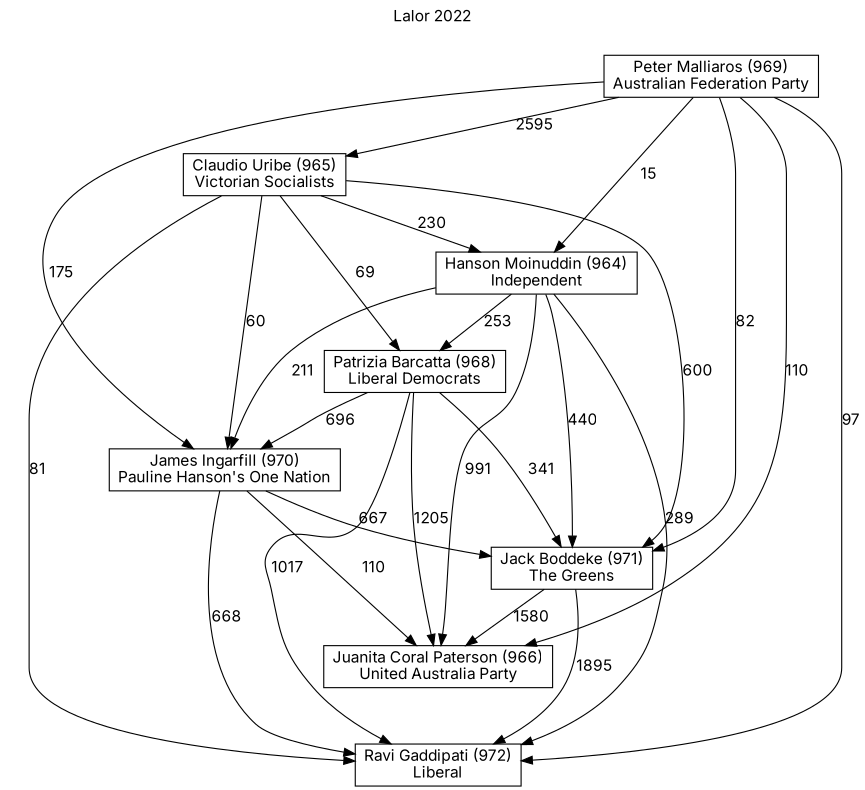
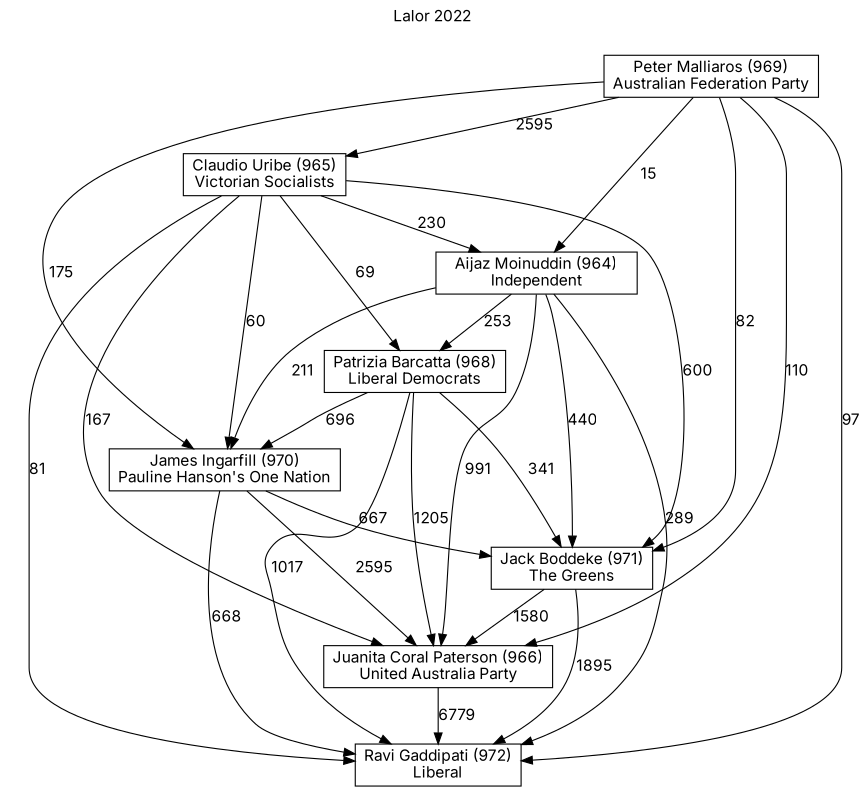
(537, 273) -> (537, 273)
none -> (93, 474)
(374, 568) -> (374, 568)
none -> (438, 710)
